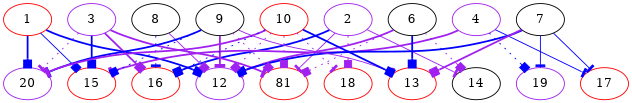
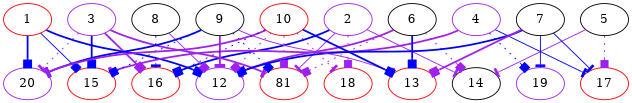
none -> (604, 20)
(245, 45) -> (245, 45)
